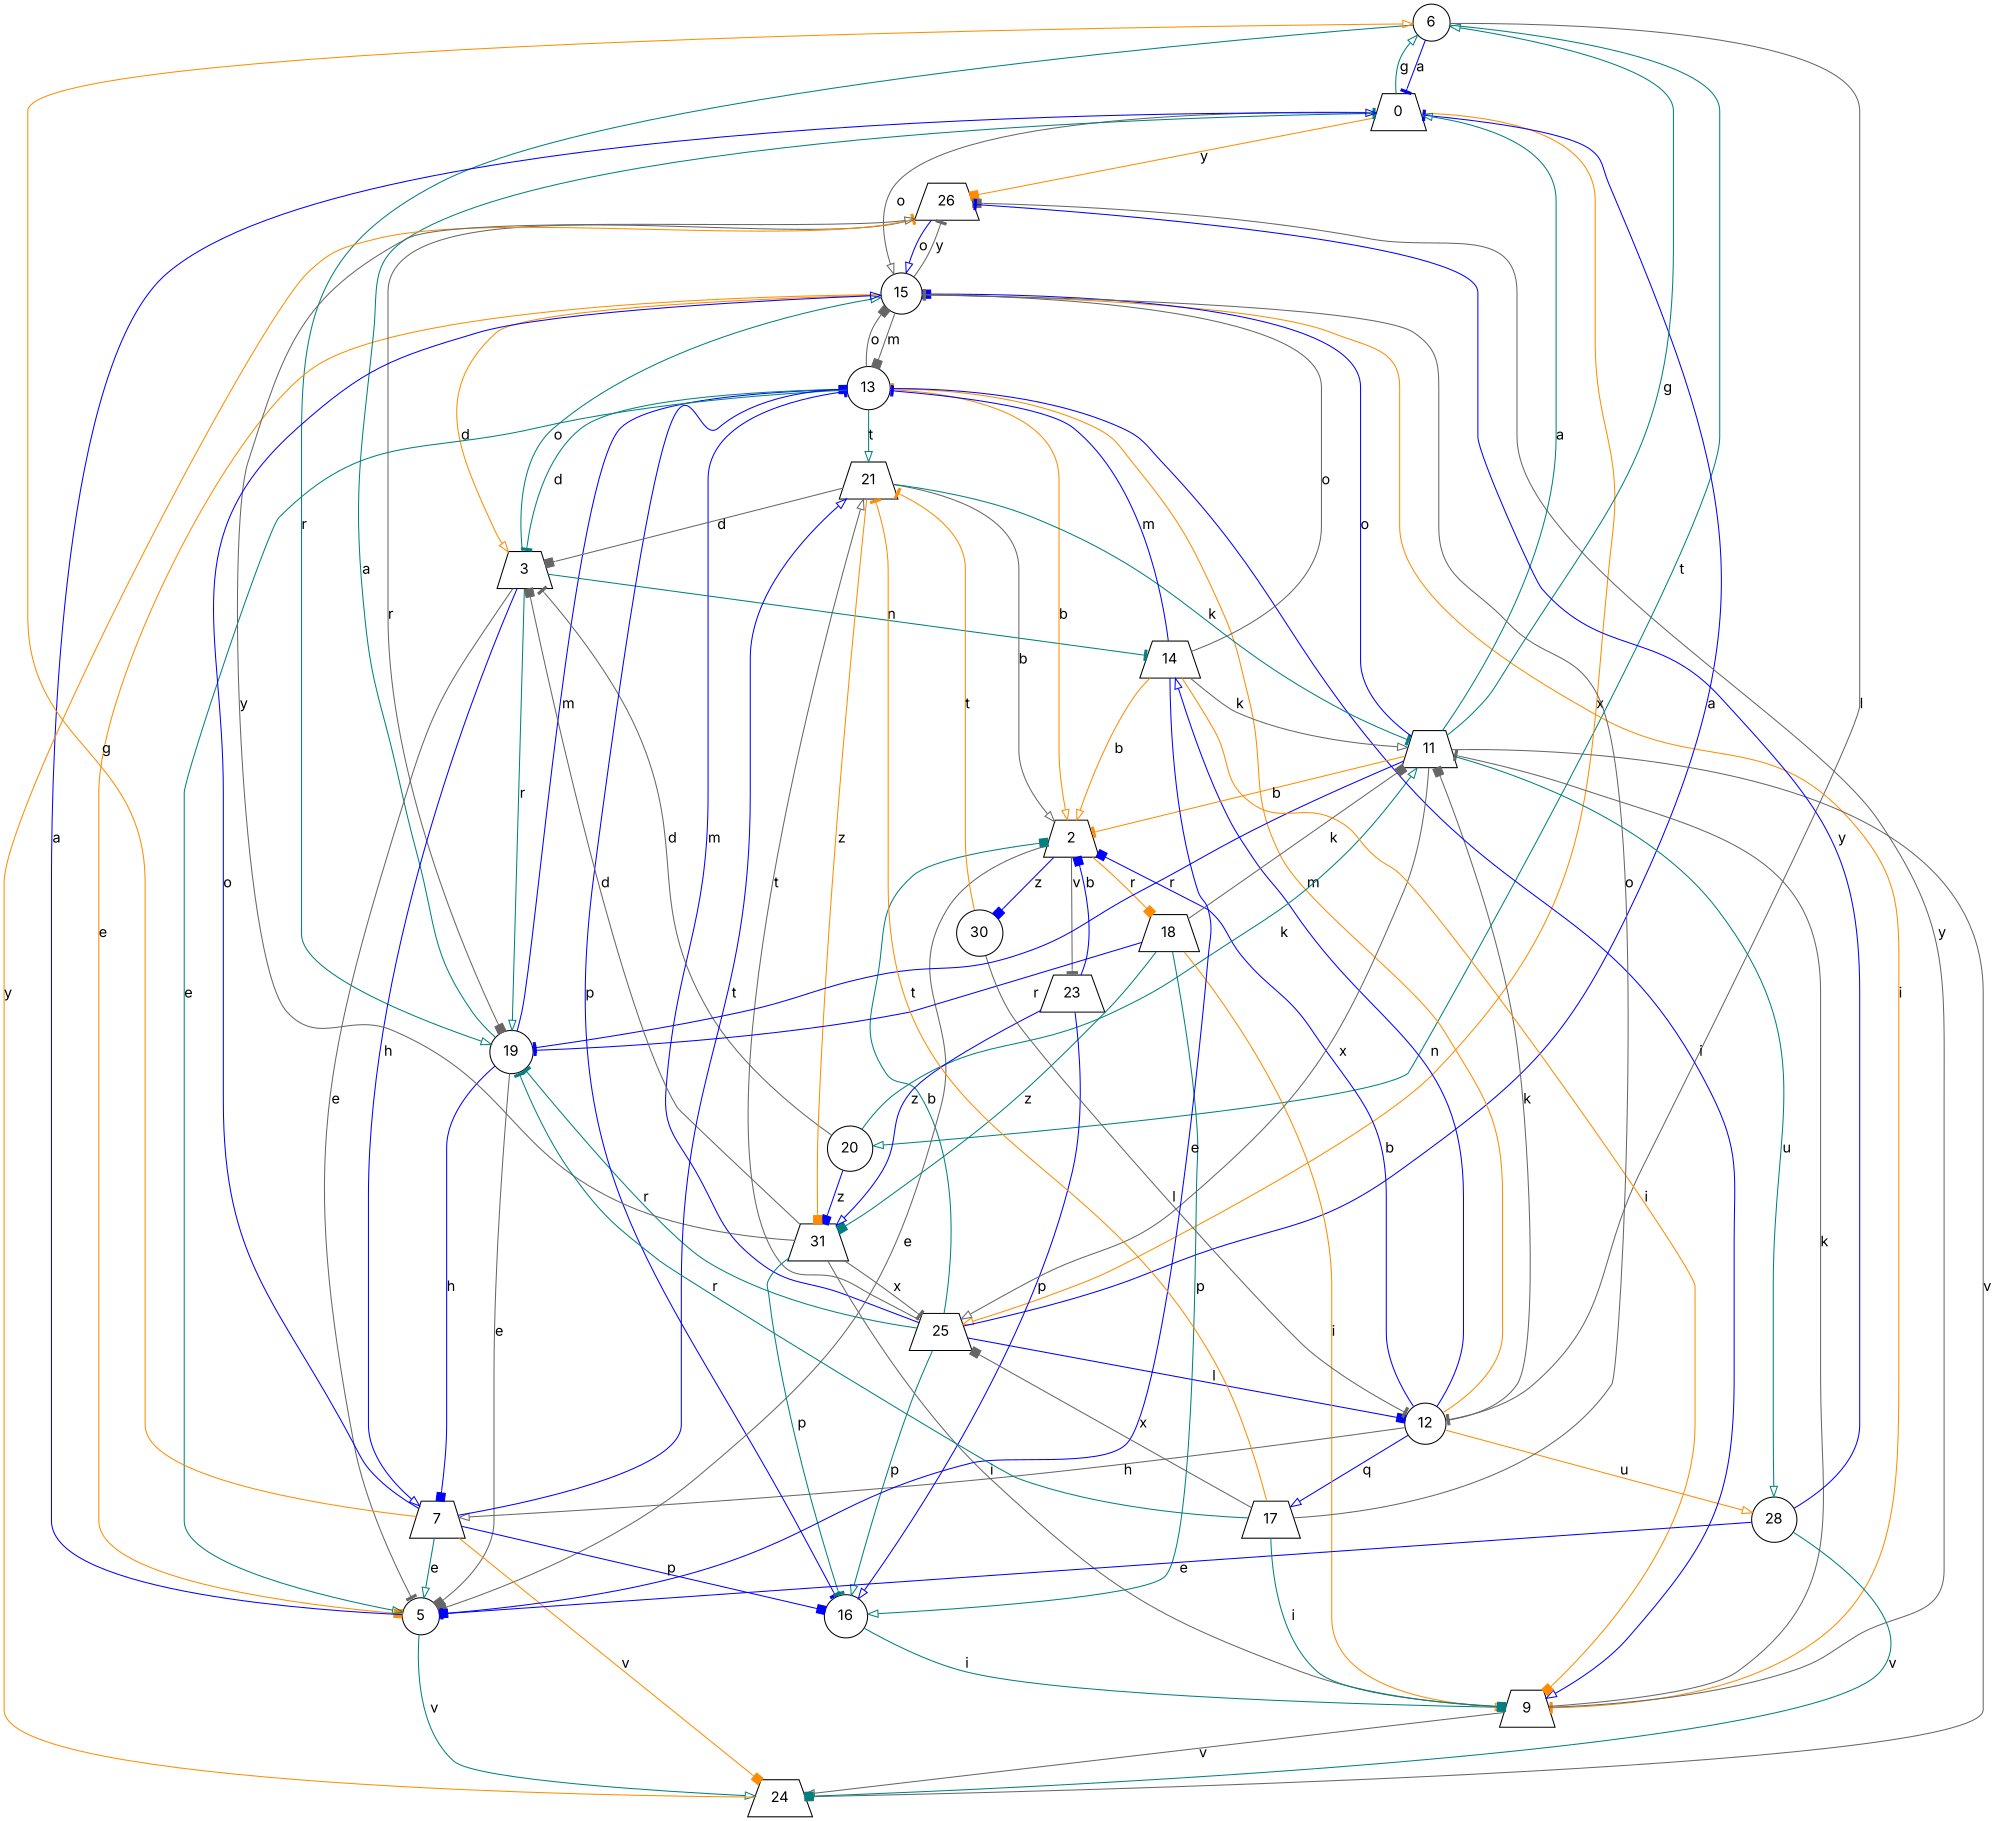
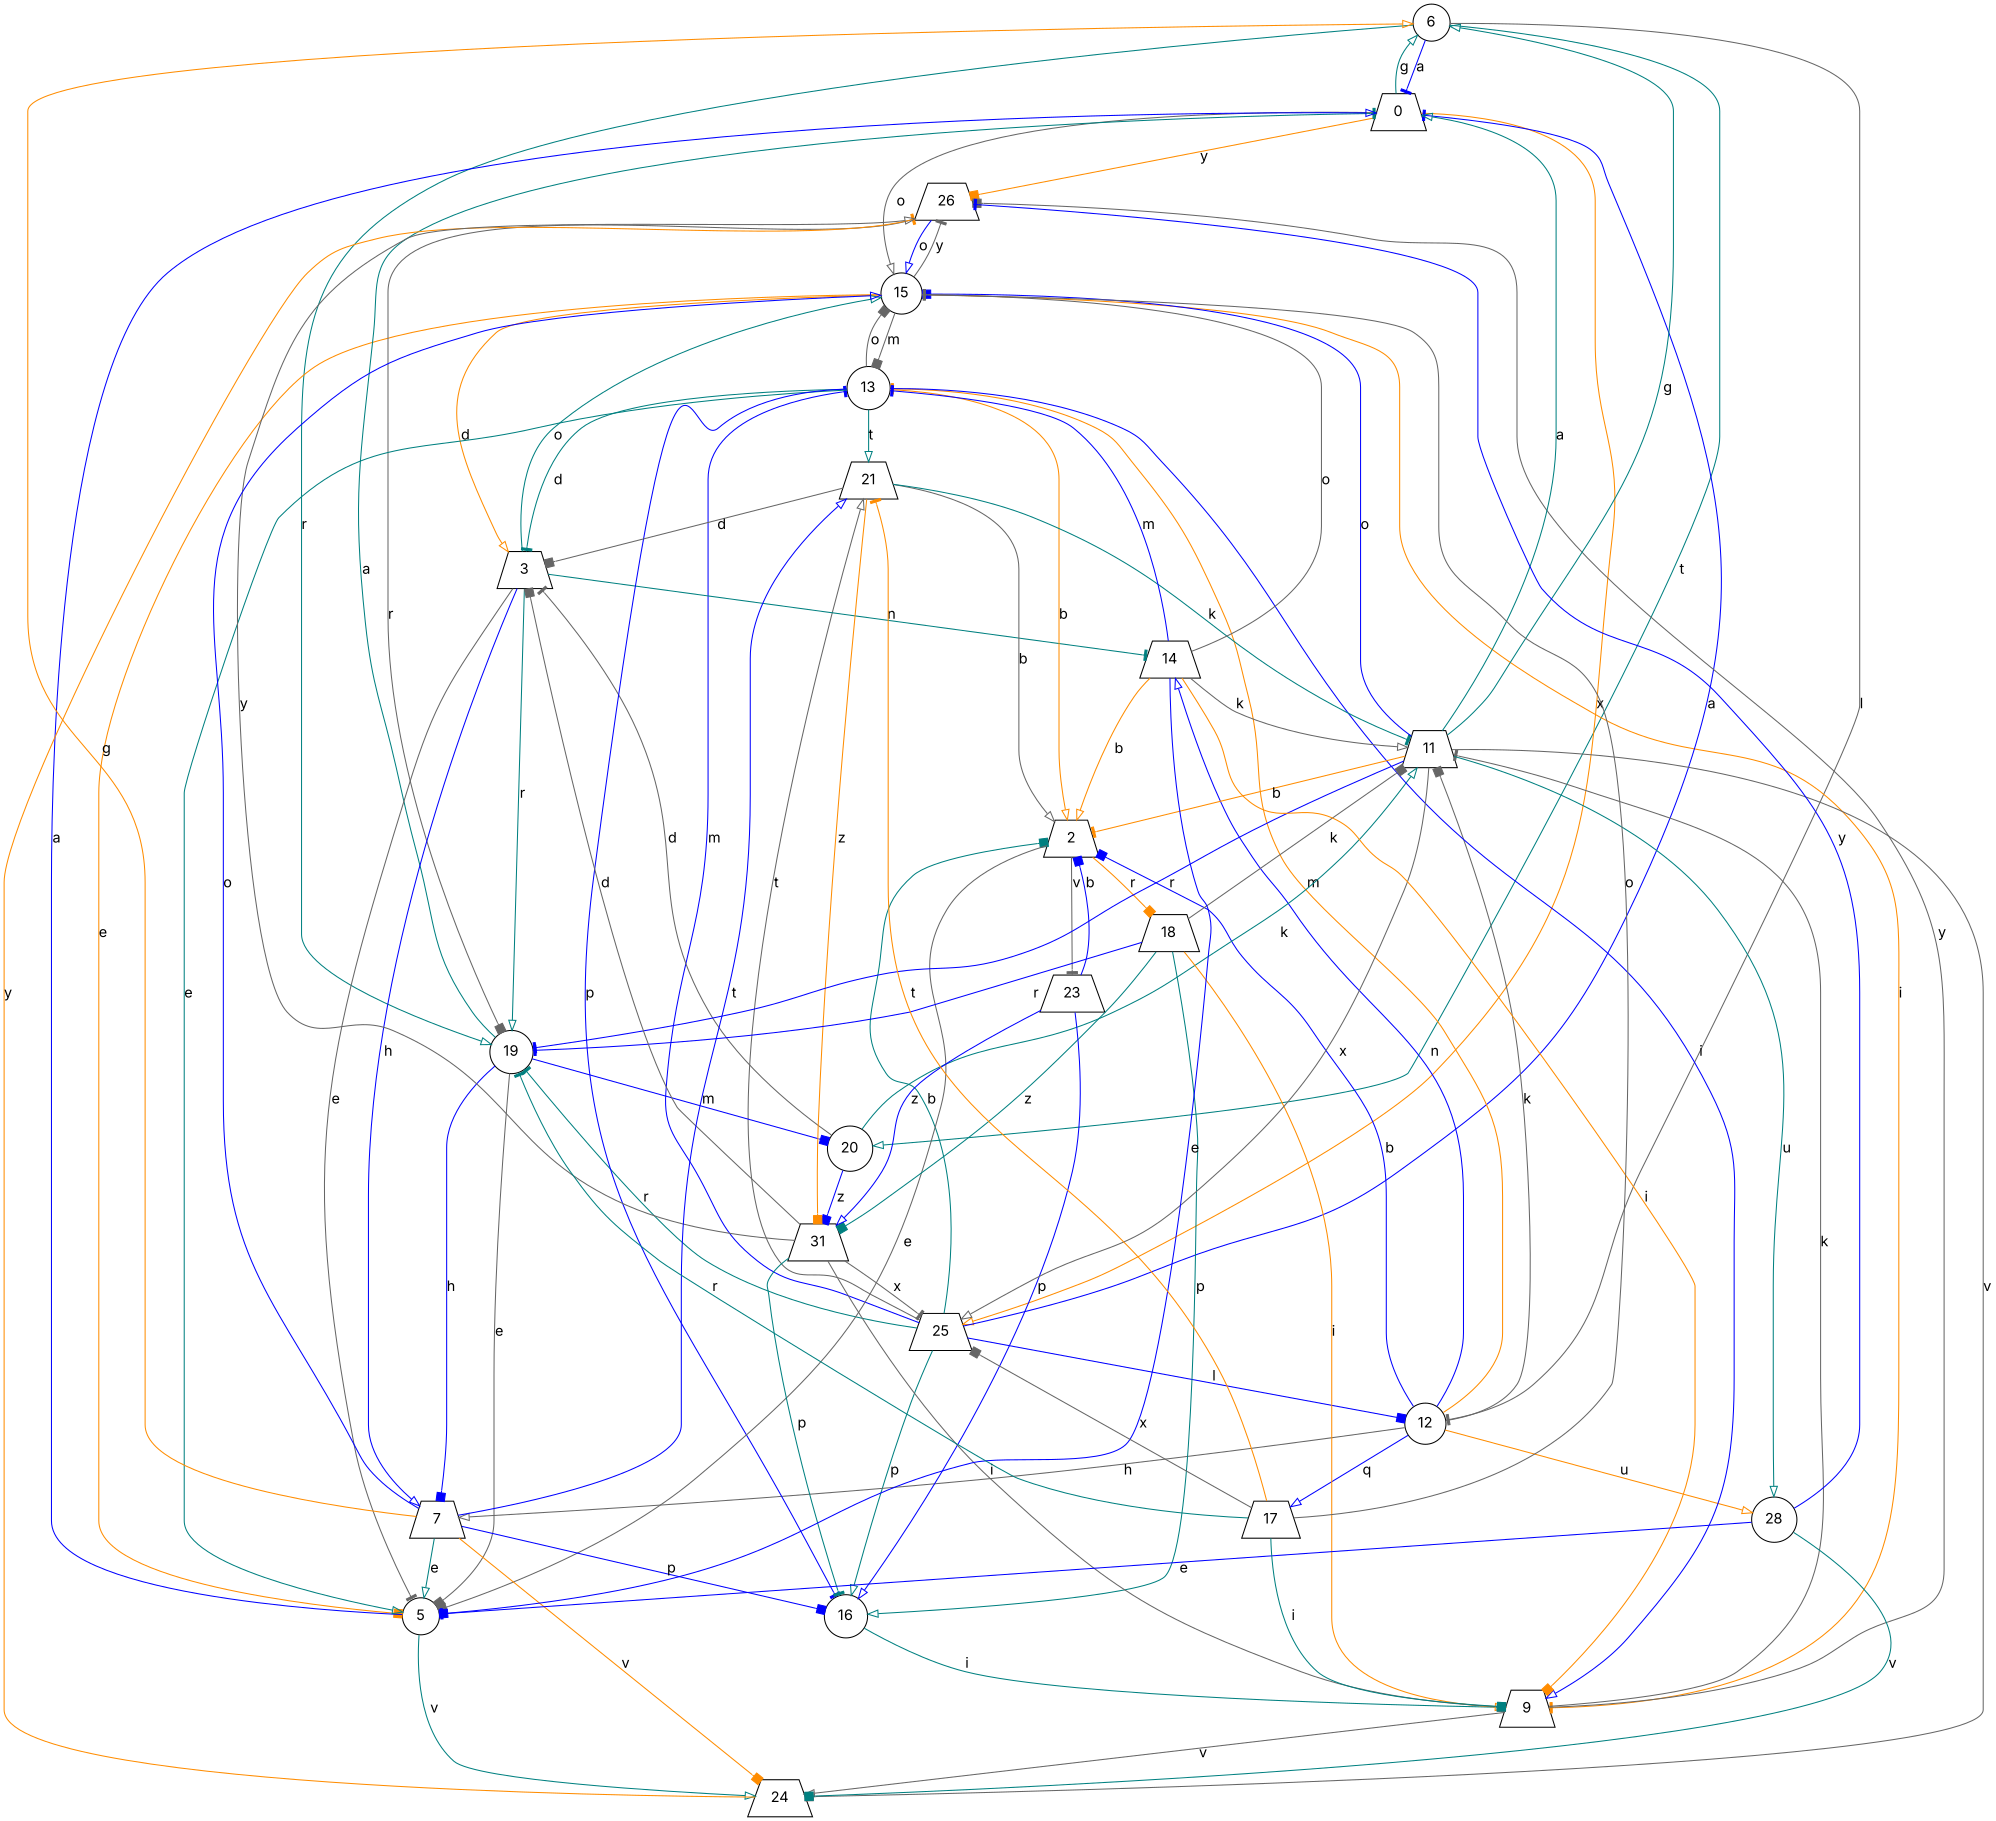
(569, 638) -> (682, 1101)
(980, 933) -> none
